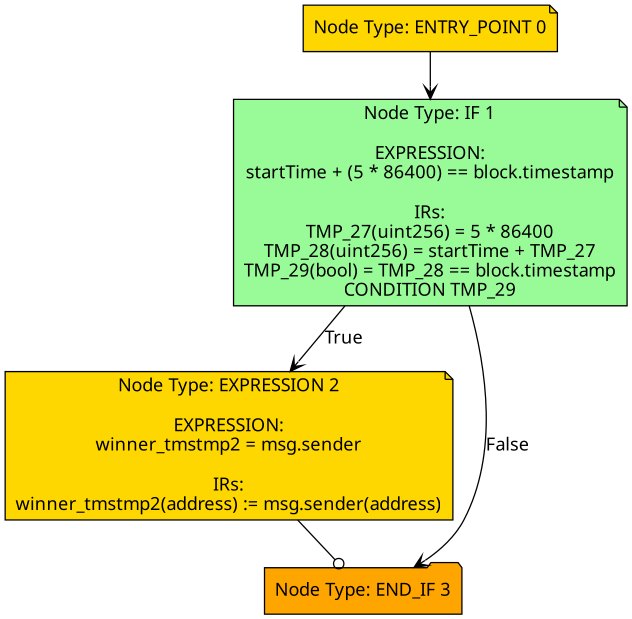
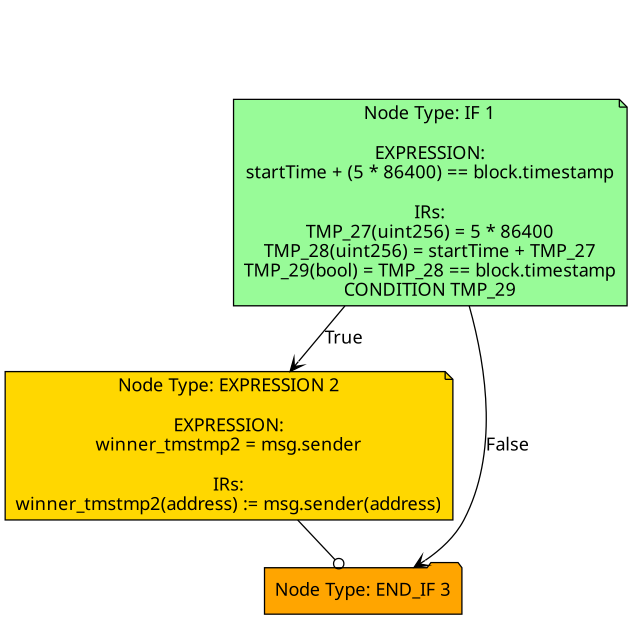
(430, 28) -> none
